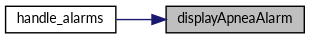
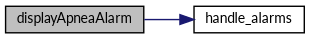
(134, 20) -> (162, 20)
